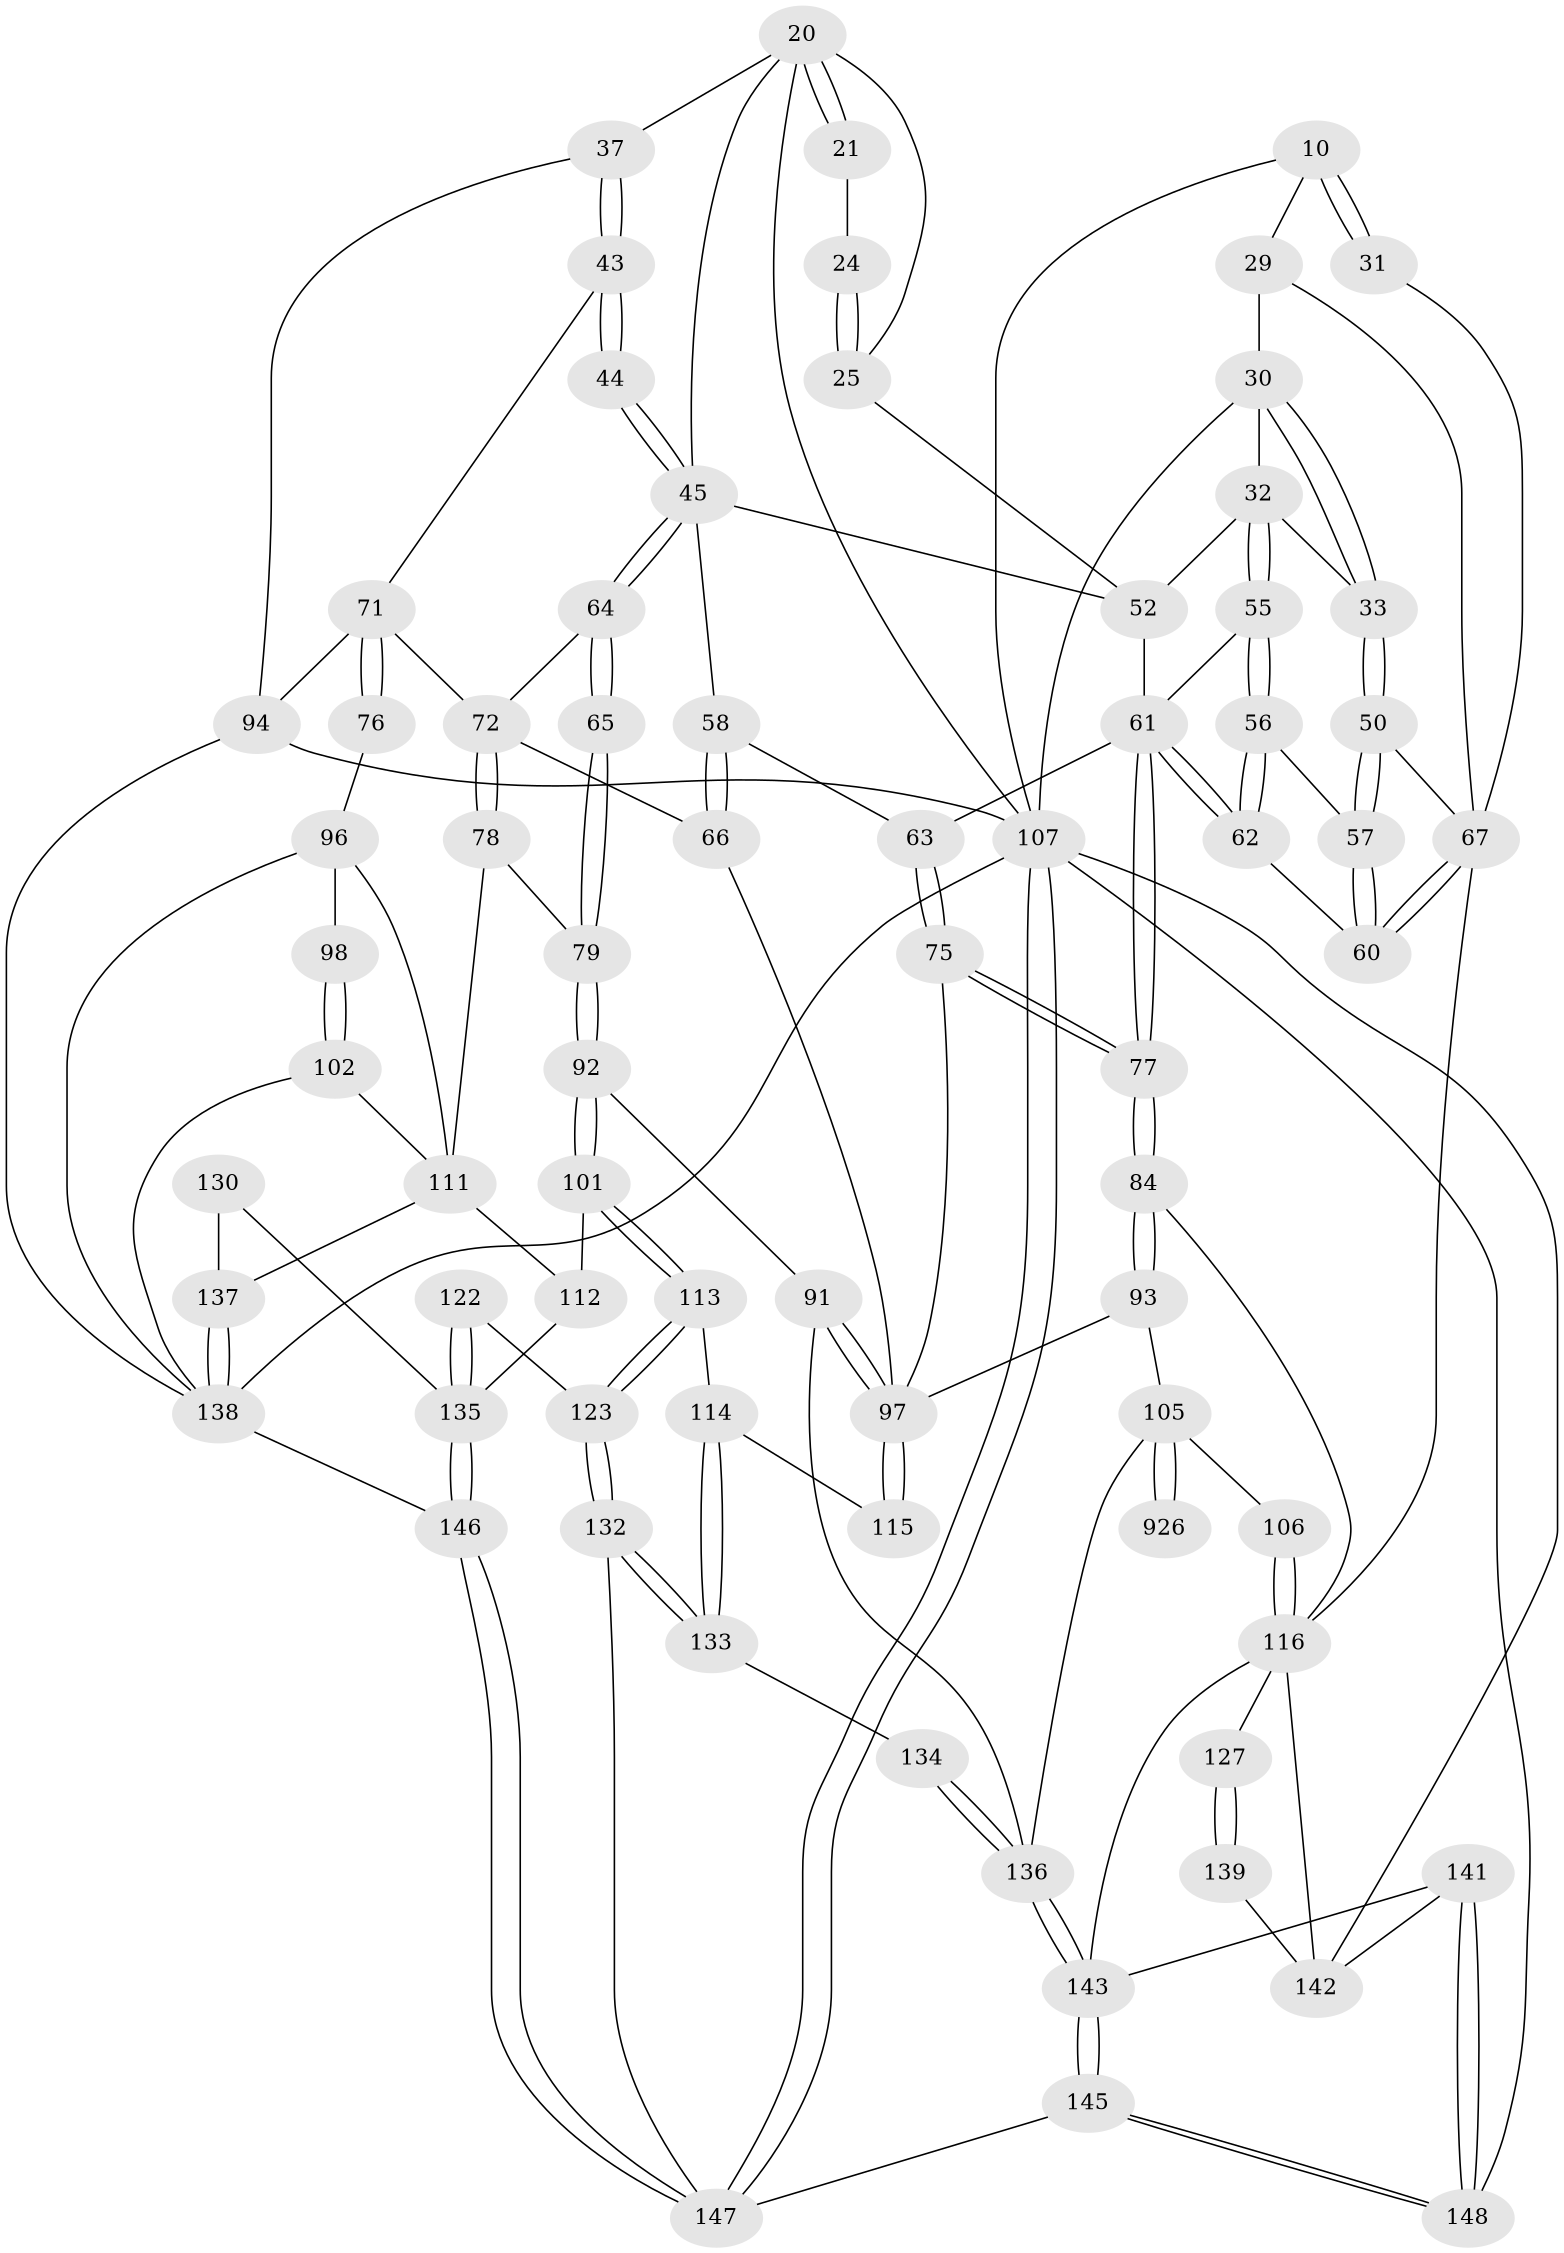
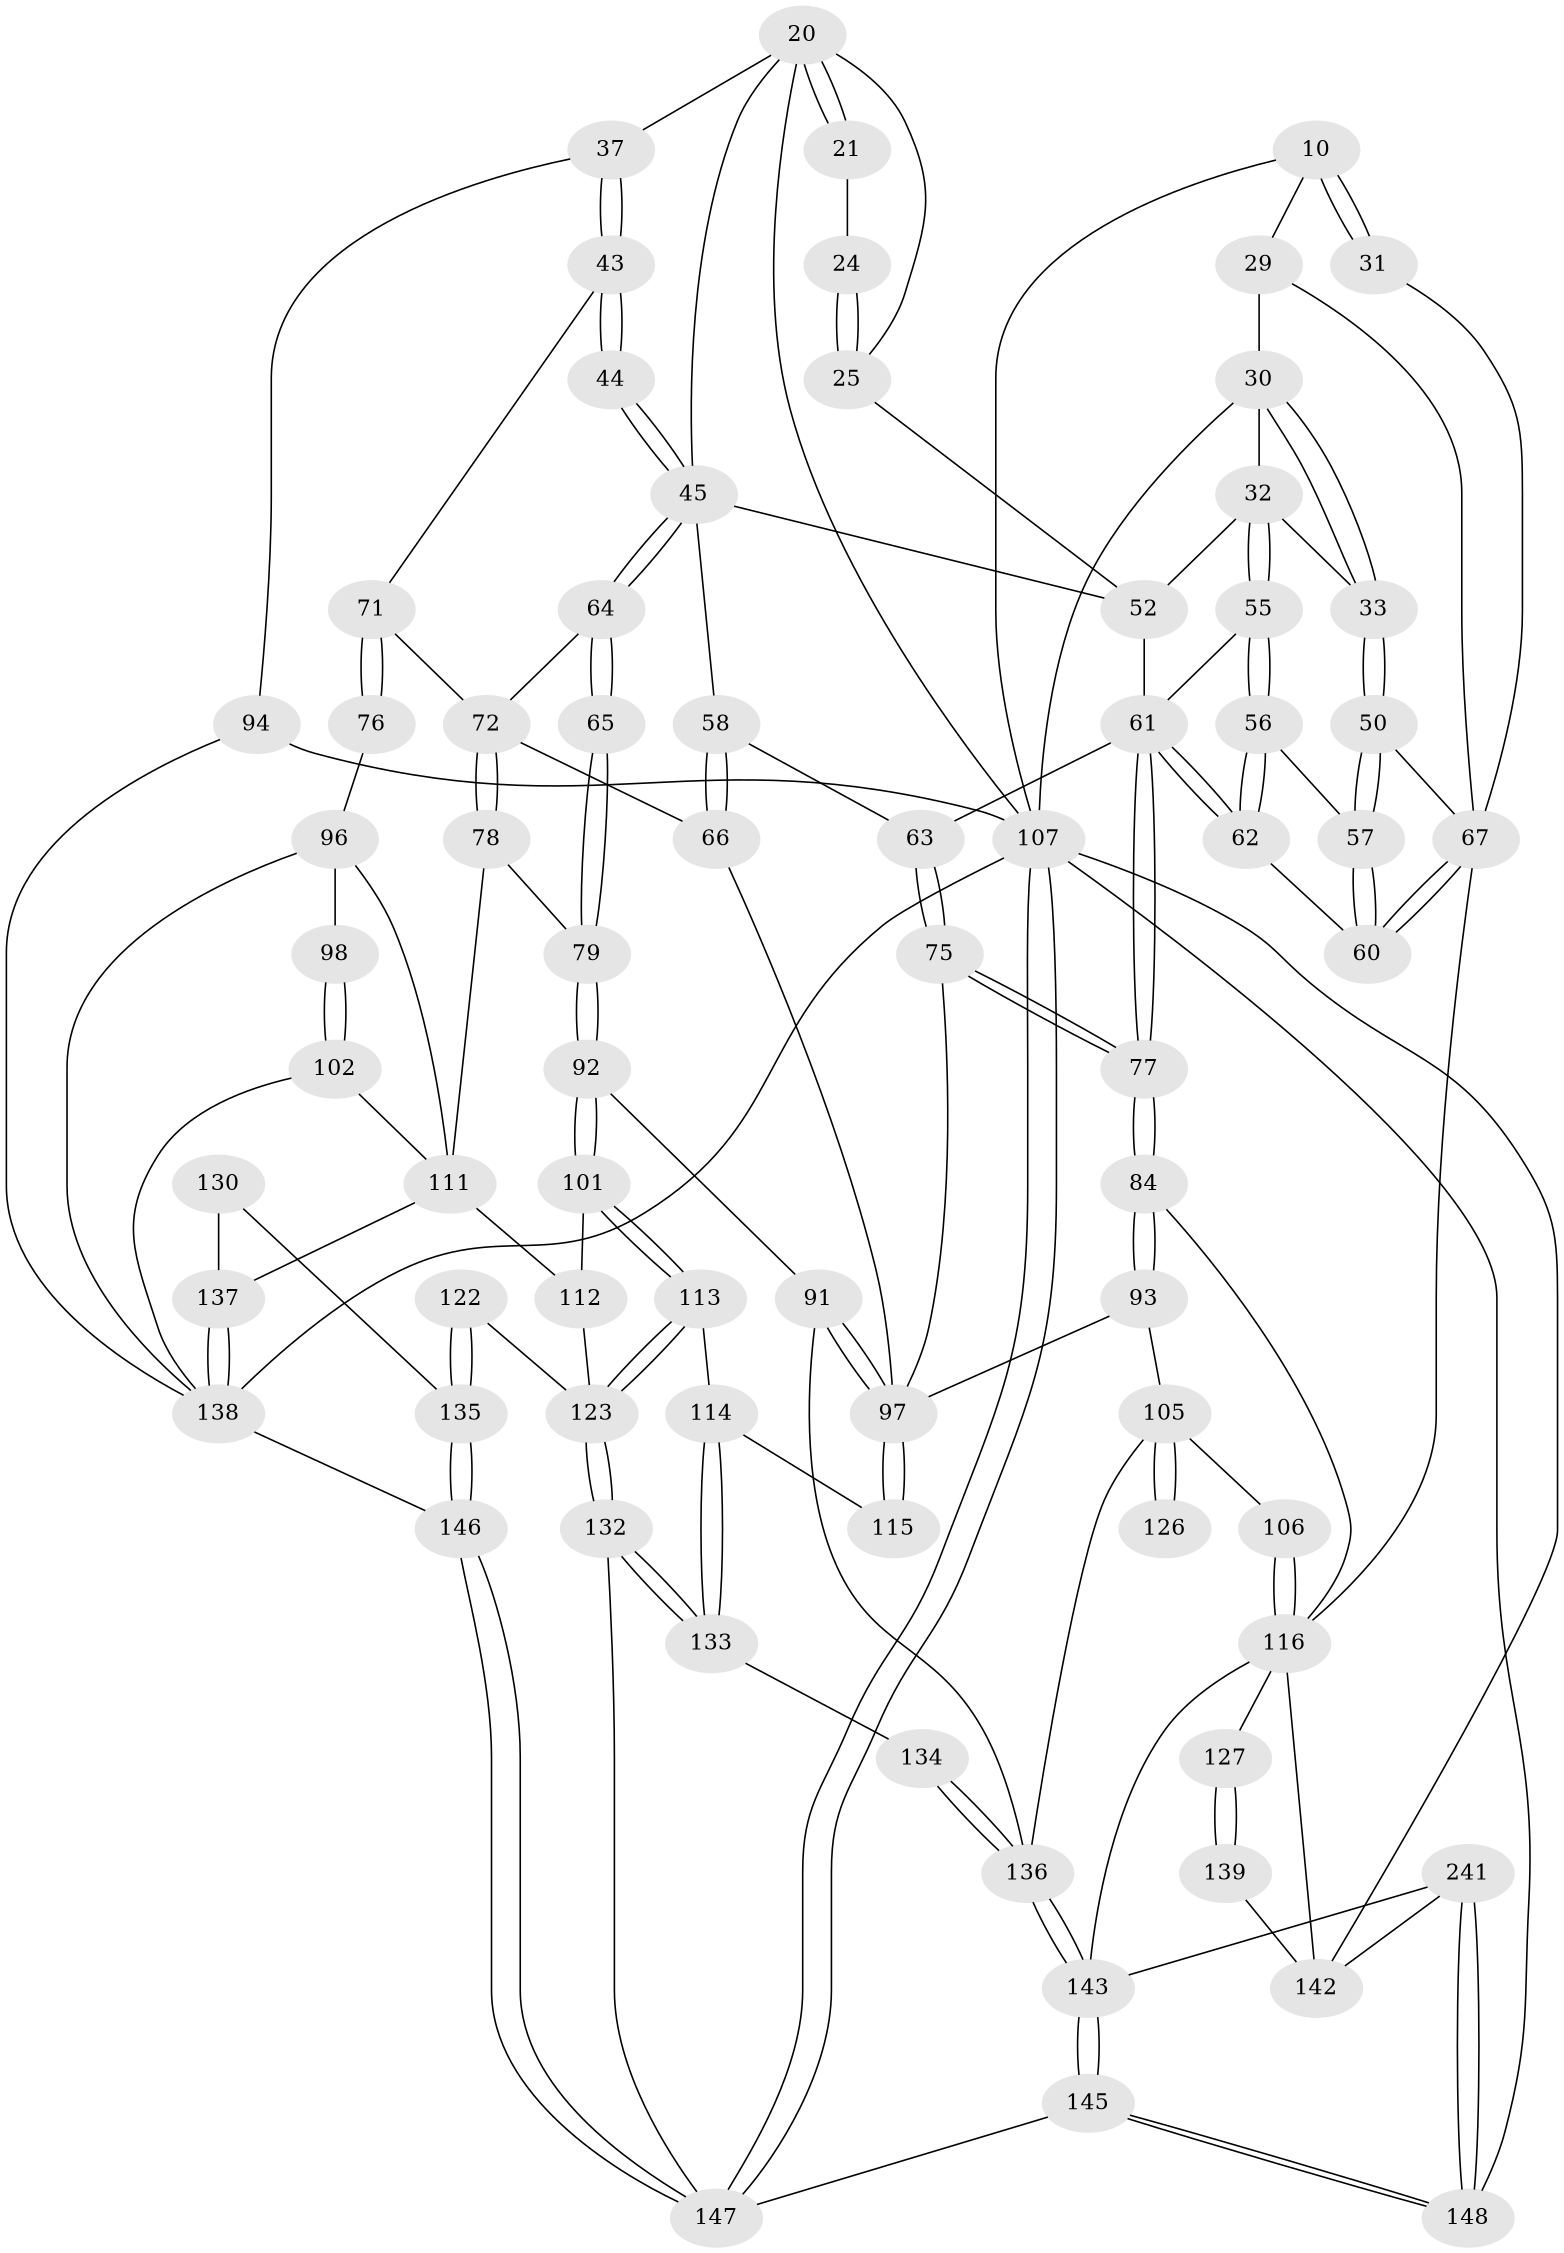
(315, 667) -> none
(516, 1362) -> (586, 1357)
(1165, 1529) -> (1165, 1529)
(1468, 1874) -> (1468, 1874)
